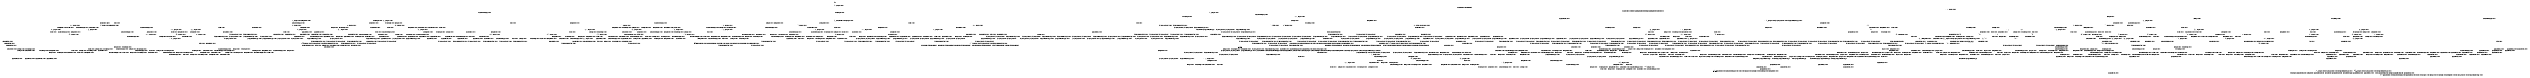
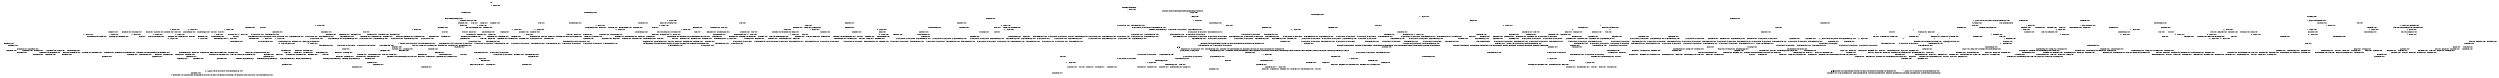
(1470, 22) -> (2000, 23)
(105, 23) -> (2322, 23)
(1161, 32) -> (204, 38)
(443, 42) -> none
(1822, 57) -> (2379, 57)
